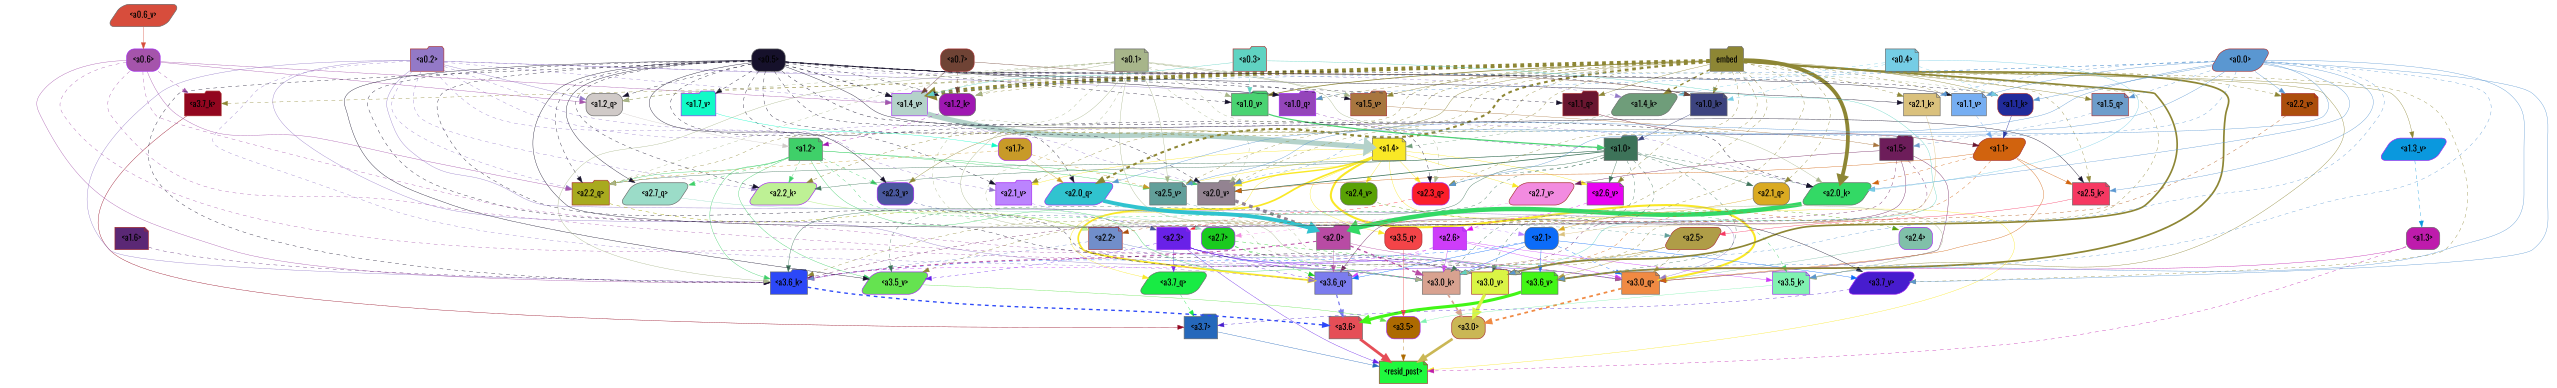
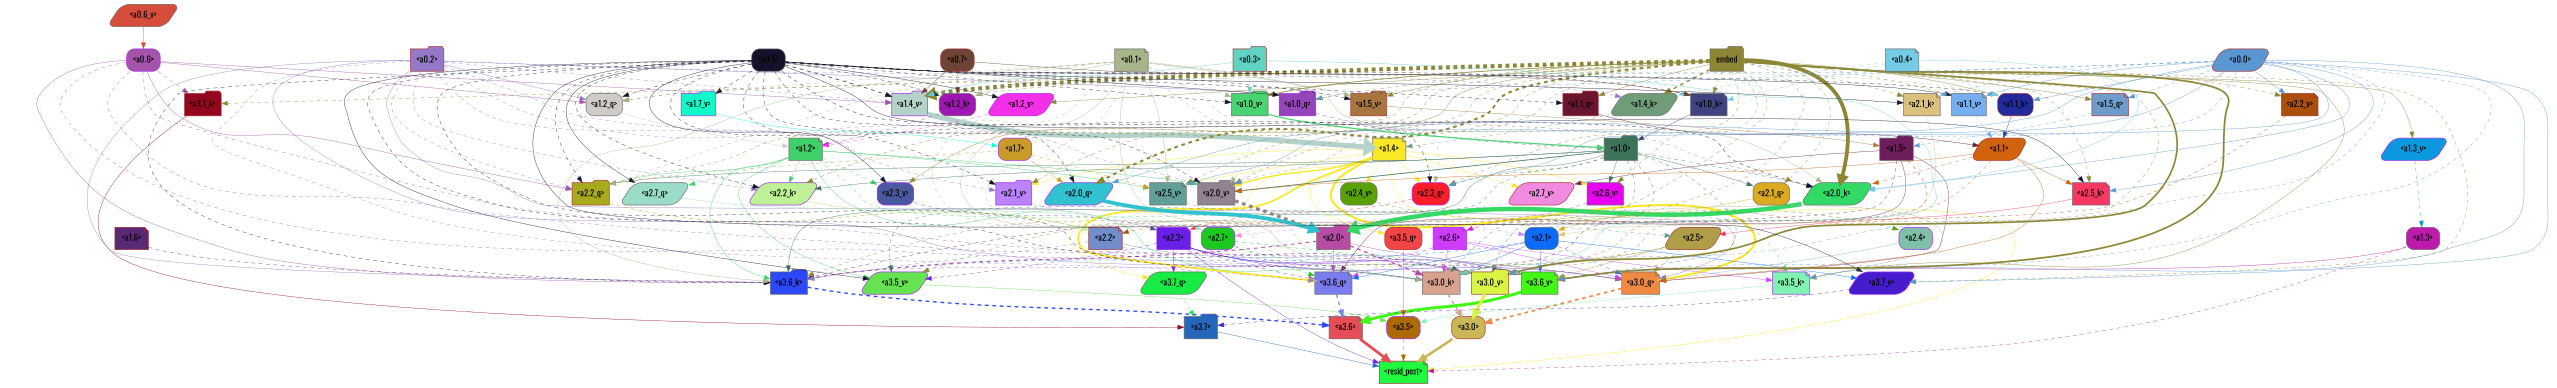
none -> (1021, 105)
